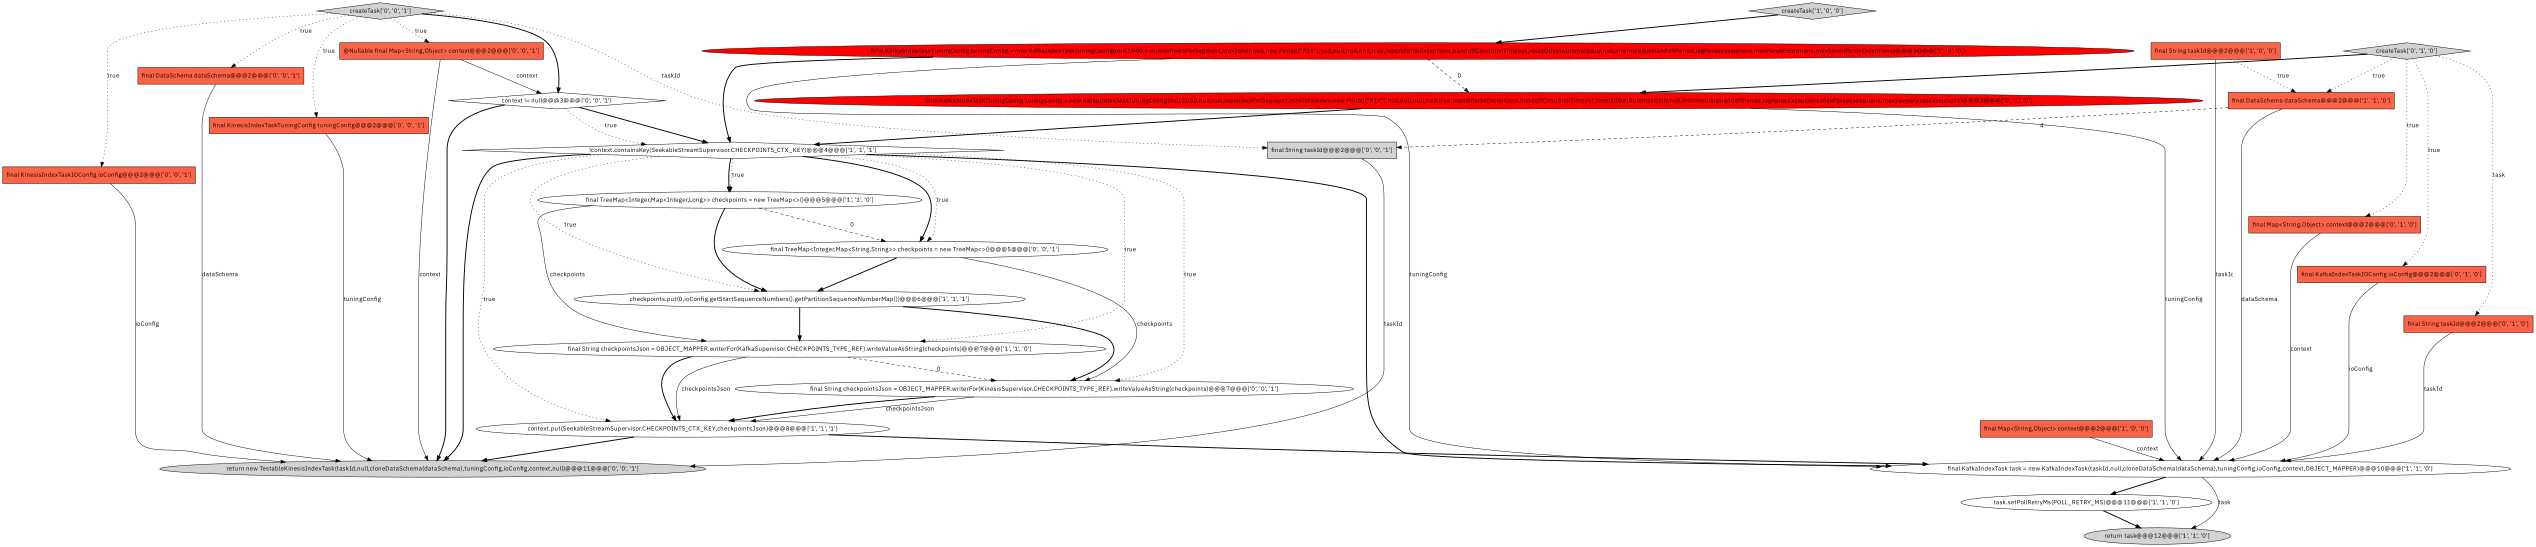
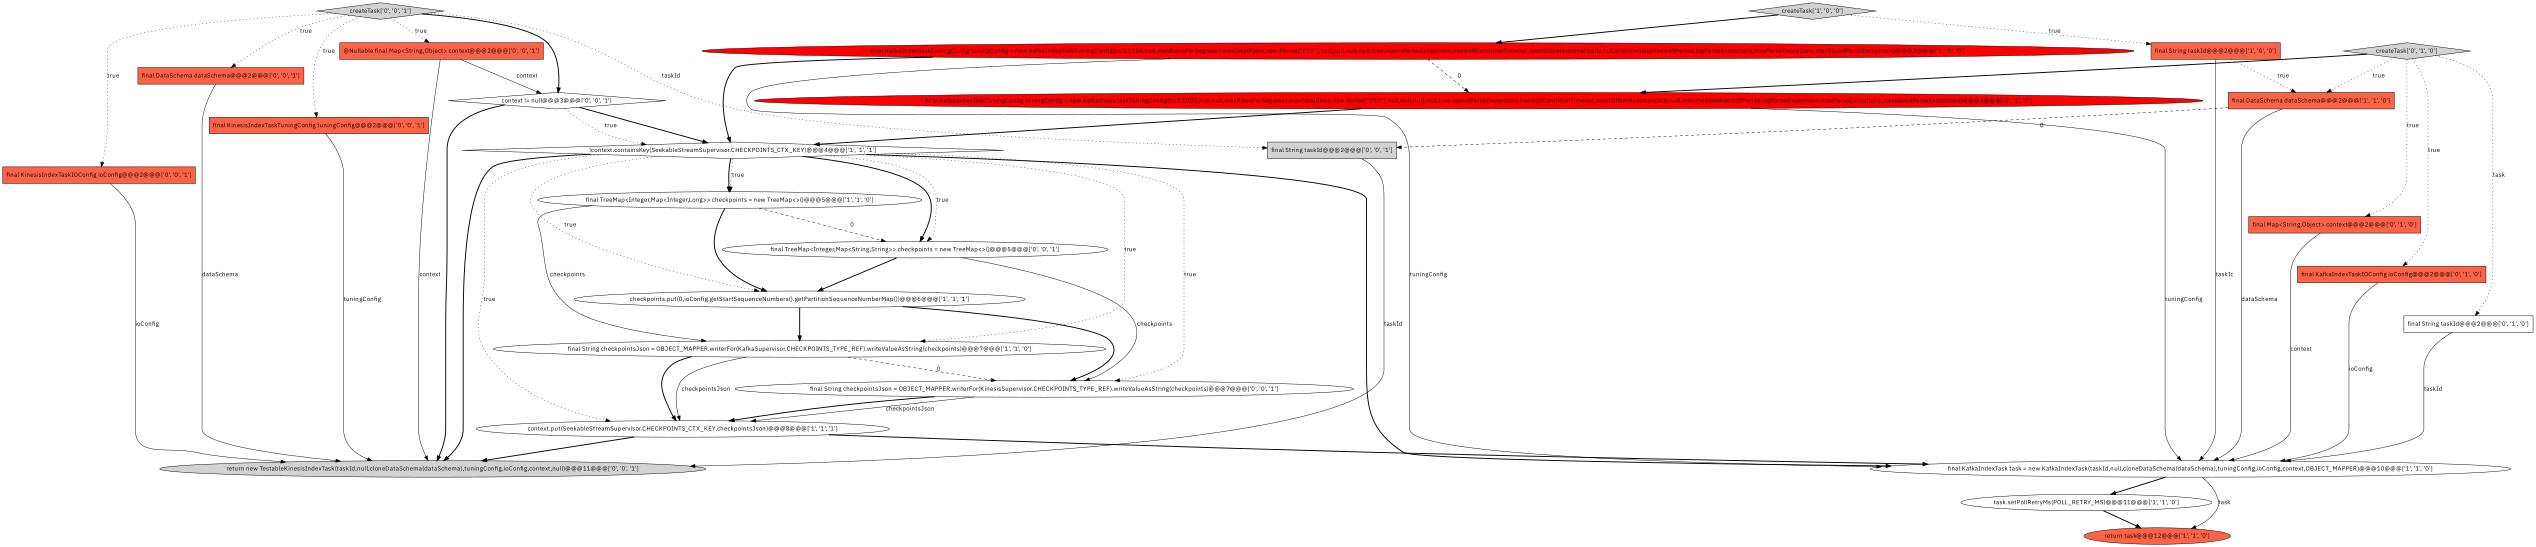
none -> (1997, 29)
(2042, 126) -> (2042, 126)
(2468, 324) -> (2468, 324)
(2066, 429) -> none
(2157, 536) -> (2157, 536)
